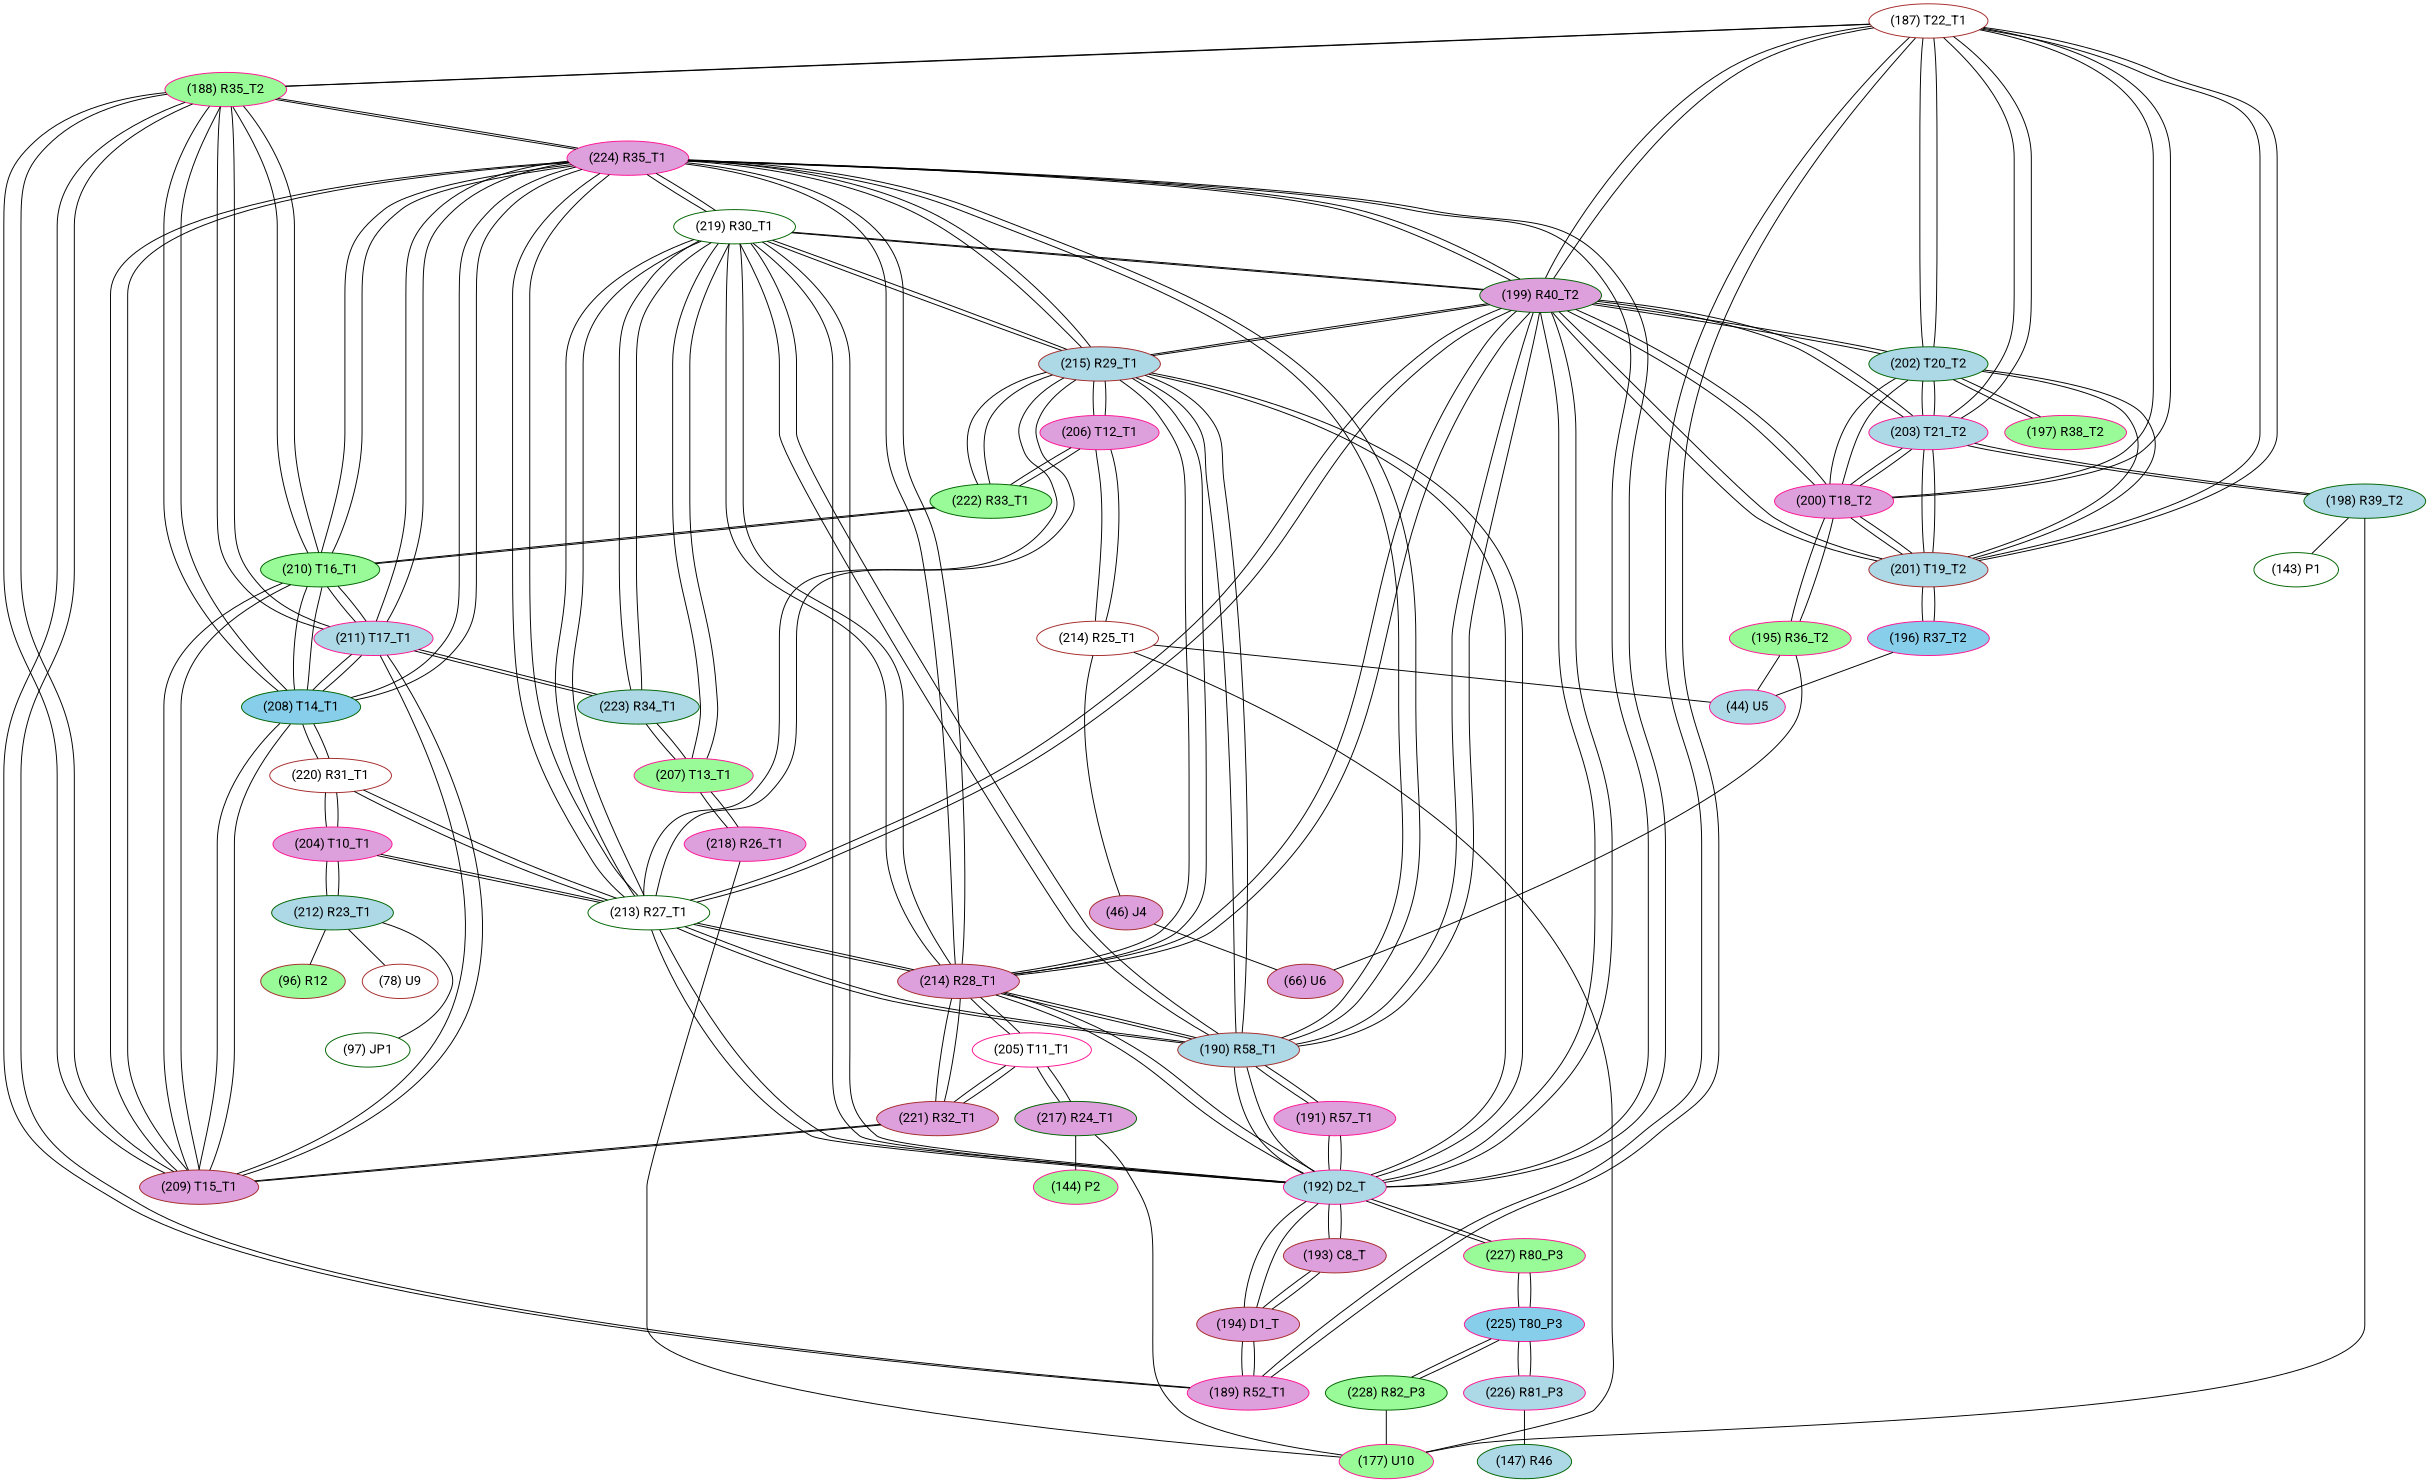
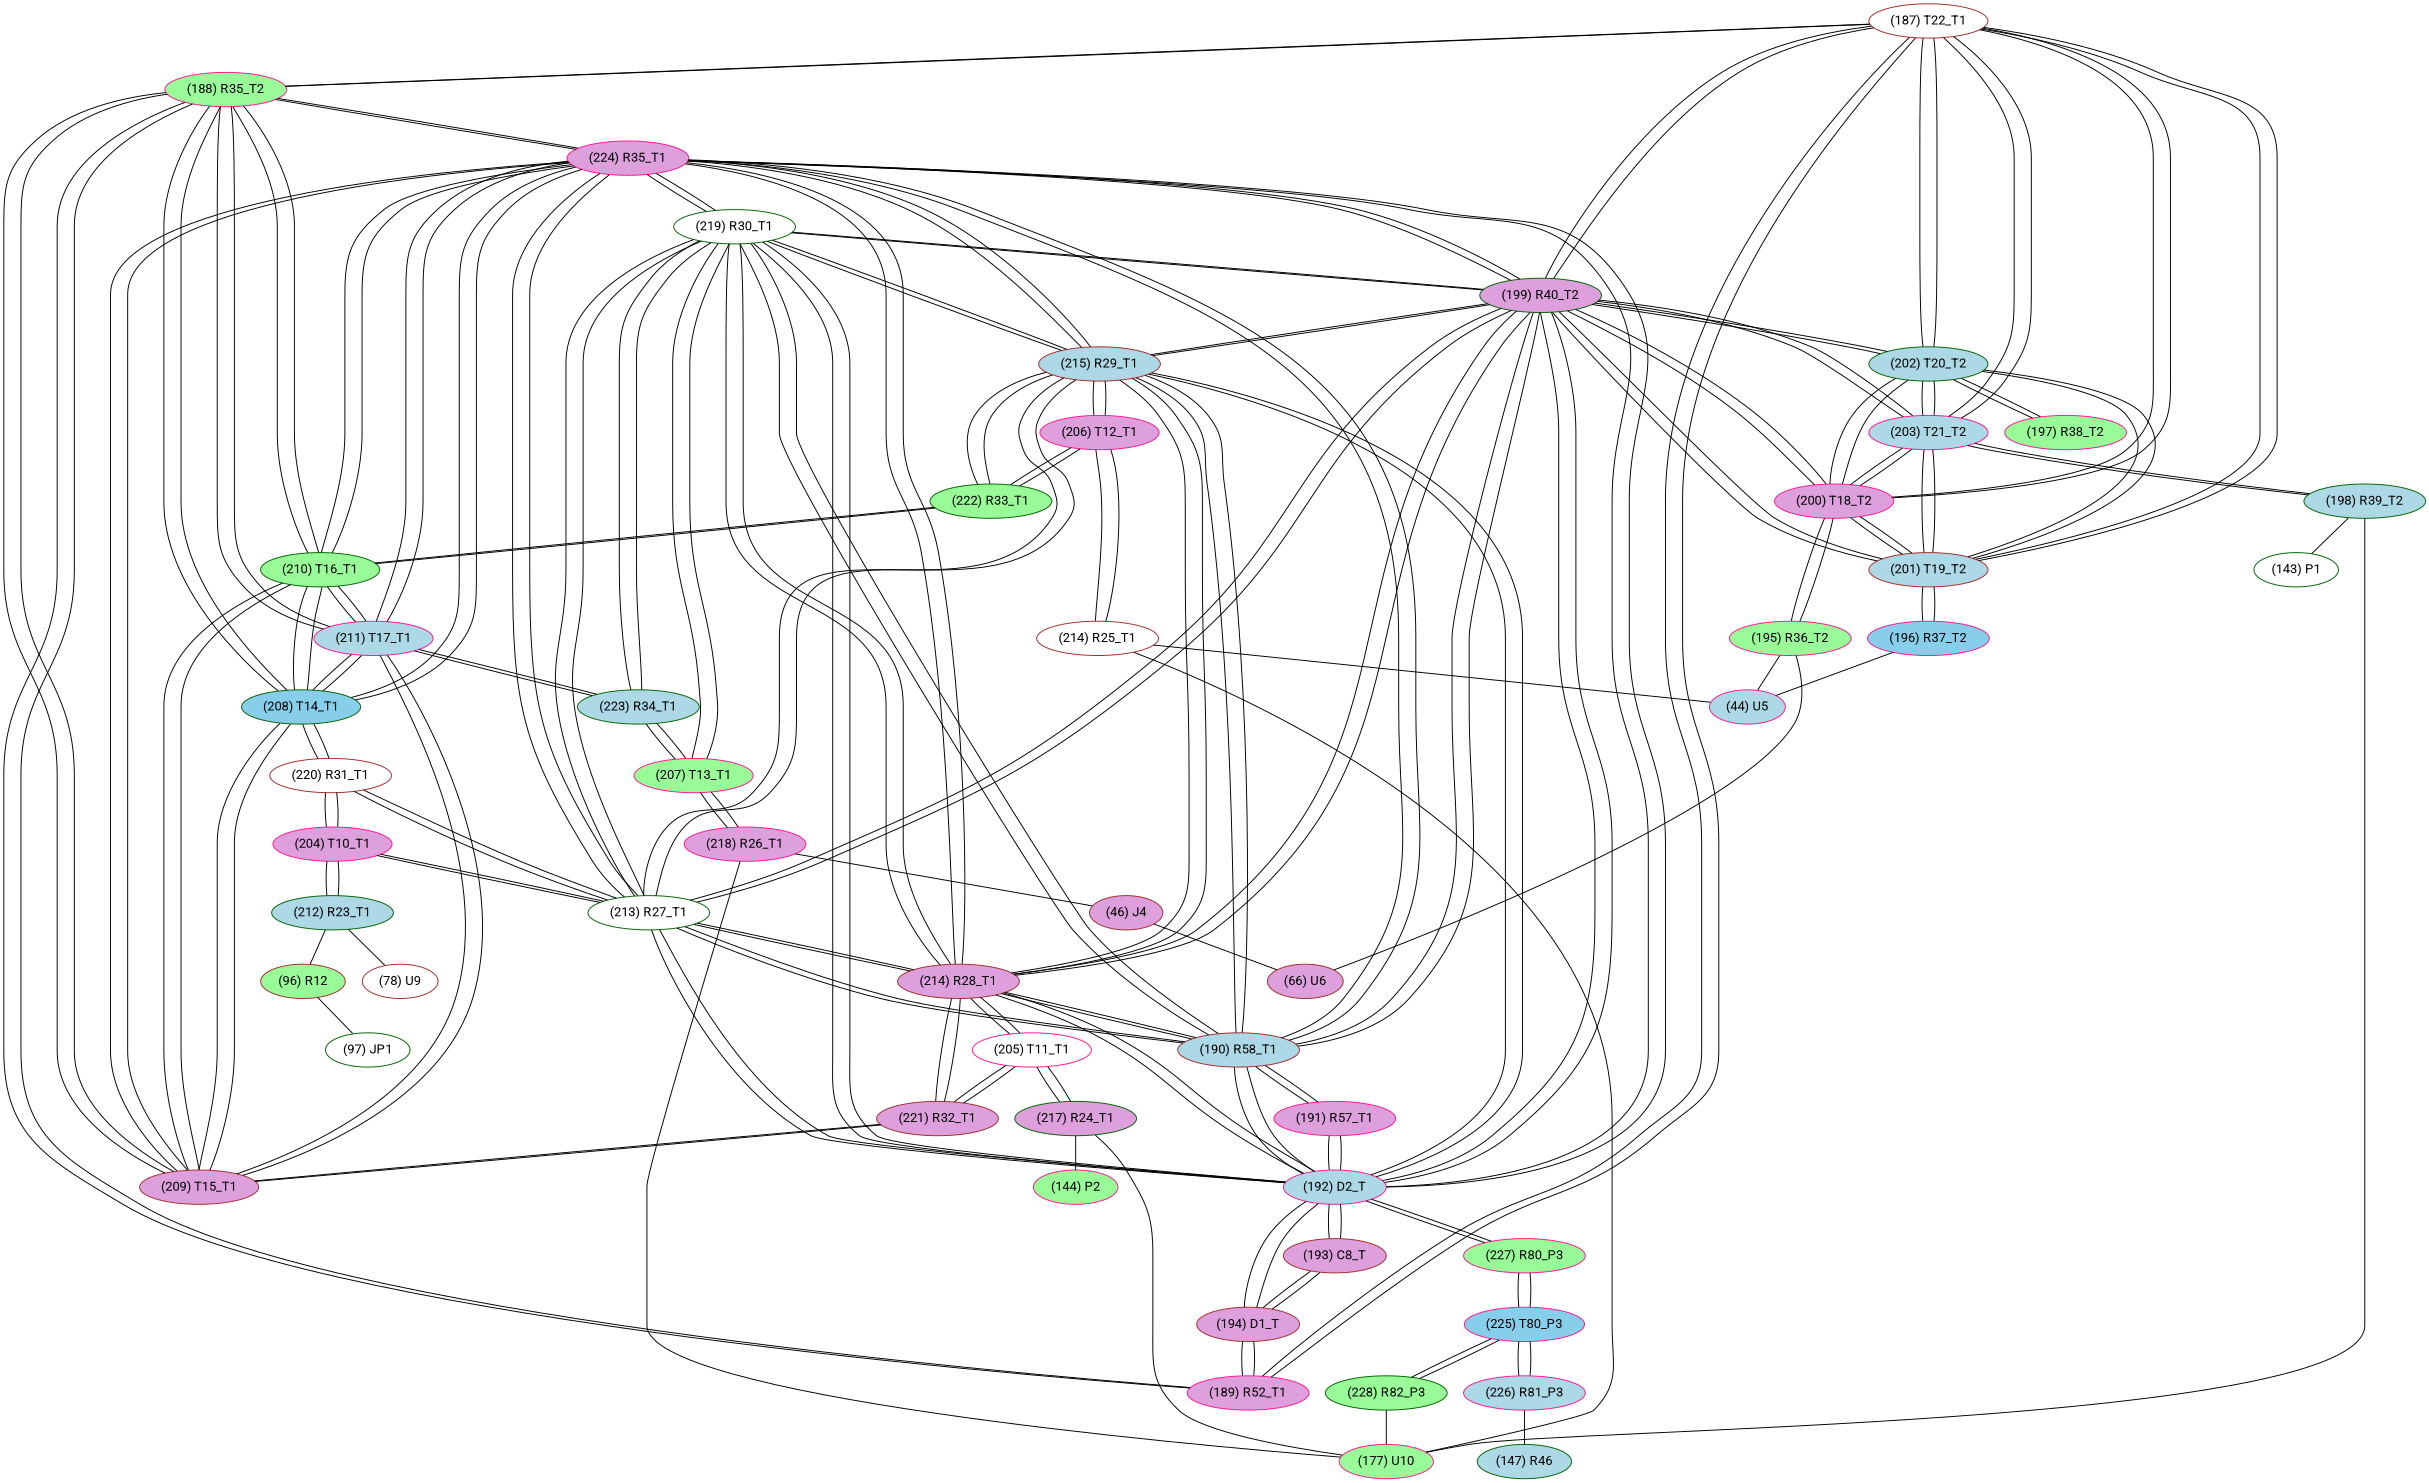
(1089, 777) -> (944, 880)
(452, 974) -> (335, 1015)
